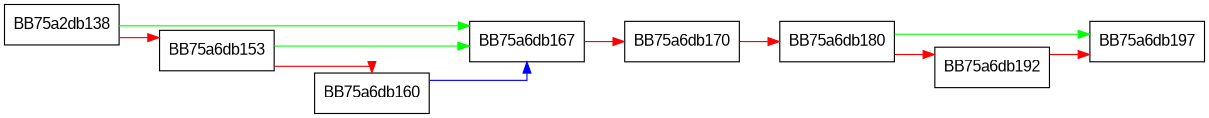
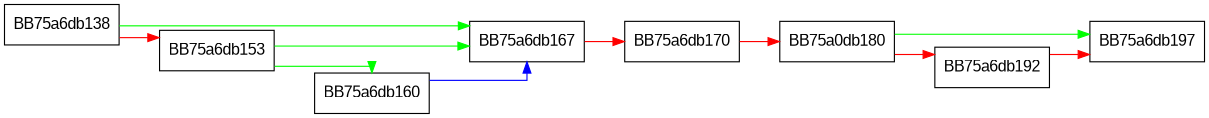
(62, 25) -> (62, 25)
(837, 42) -> (837, 42)
(324, 66) -> (324, 66)
